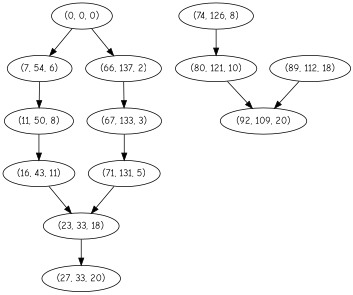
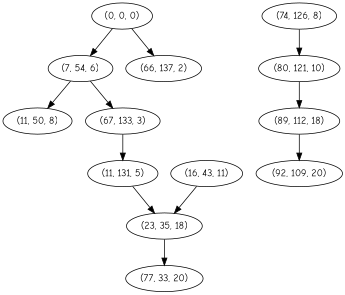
(124, 91) -> (99, 92)
(237, 92) -> (299, 91)
(39, 144) -> none
(124, 174) -> (123, 174)
(81, 226) -> (164, 226)
(81, 279) -> (164, 279)
